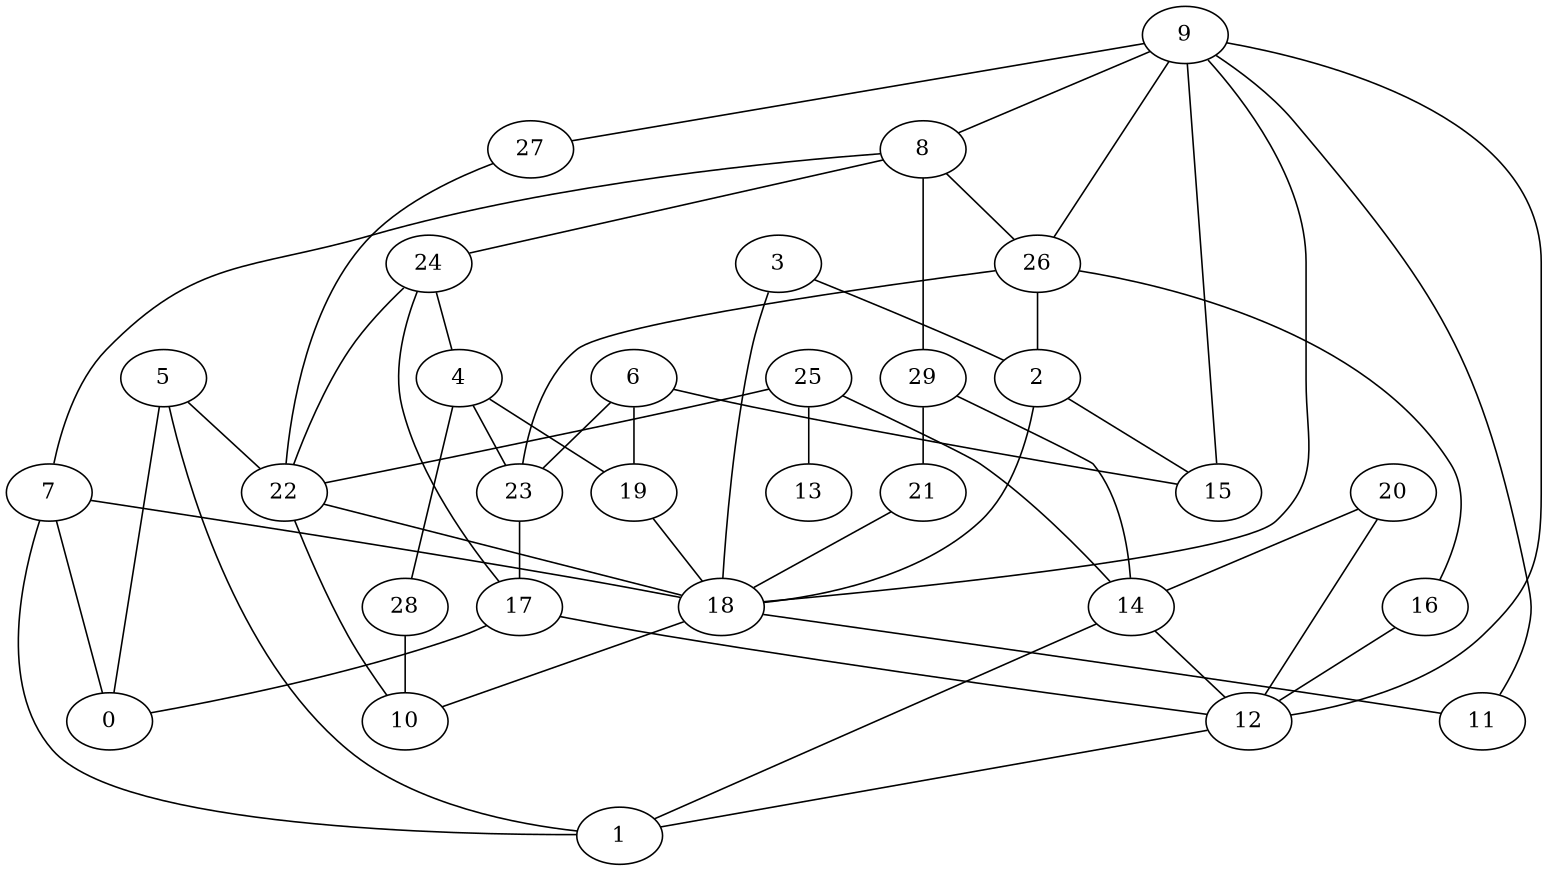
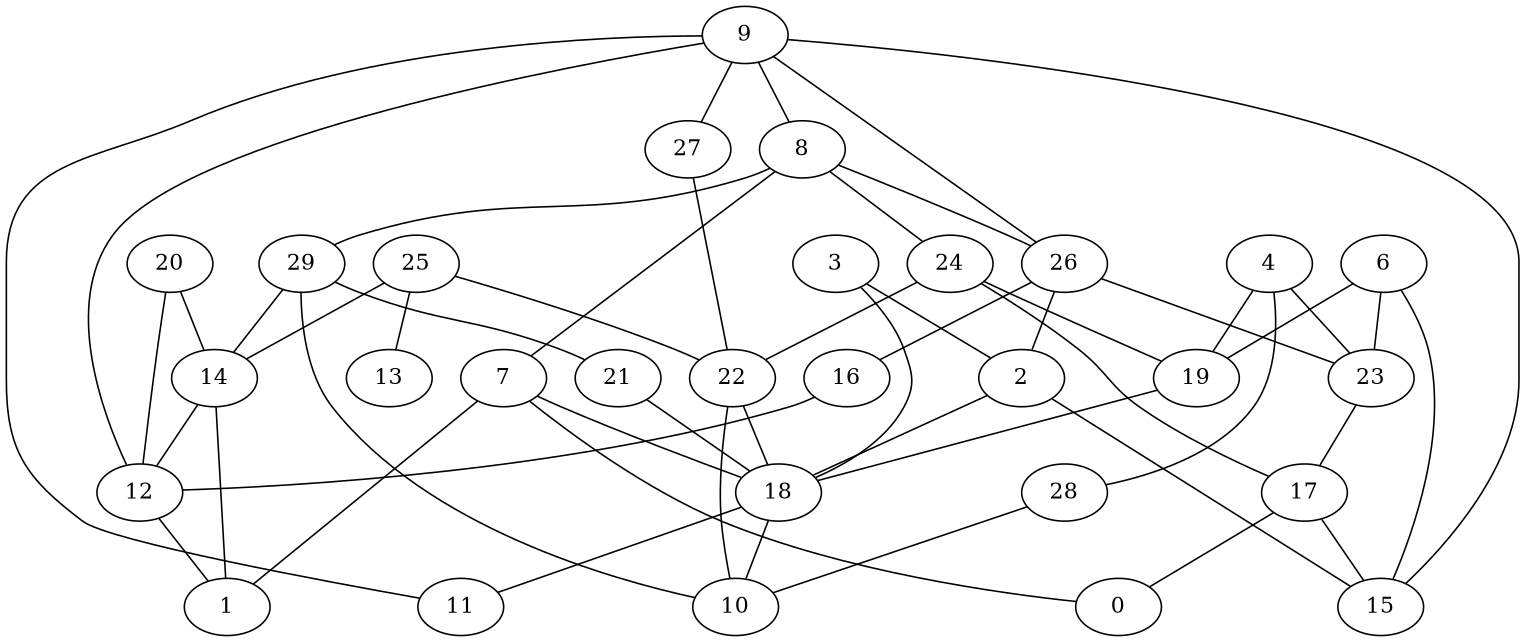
(444, 321) -> (1073, 322)
(164, 378) -> none
none -> (445, 502)
(1266, 526) -> none
(883, 669) -> (1343, 550)
